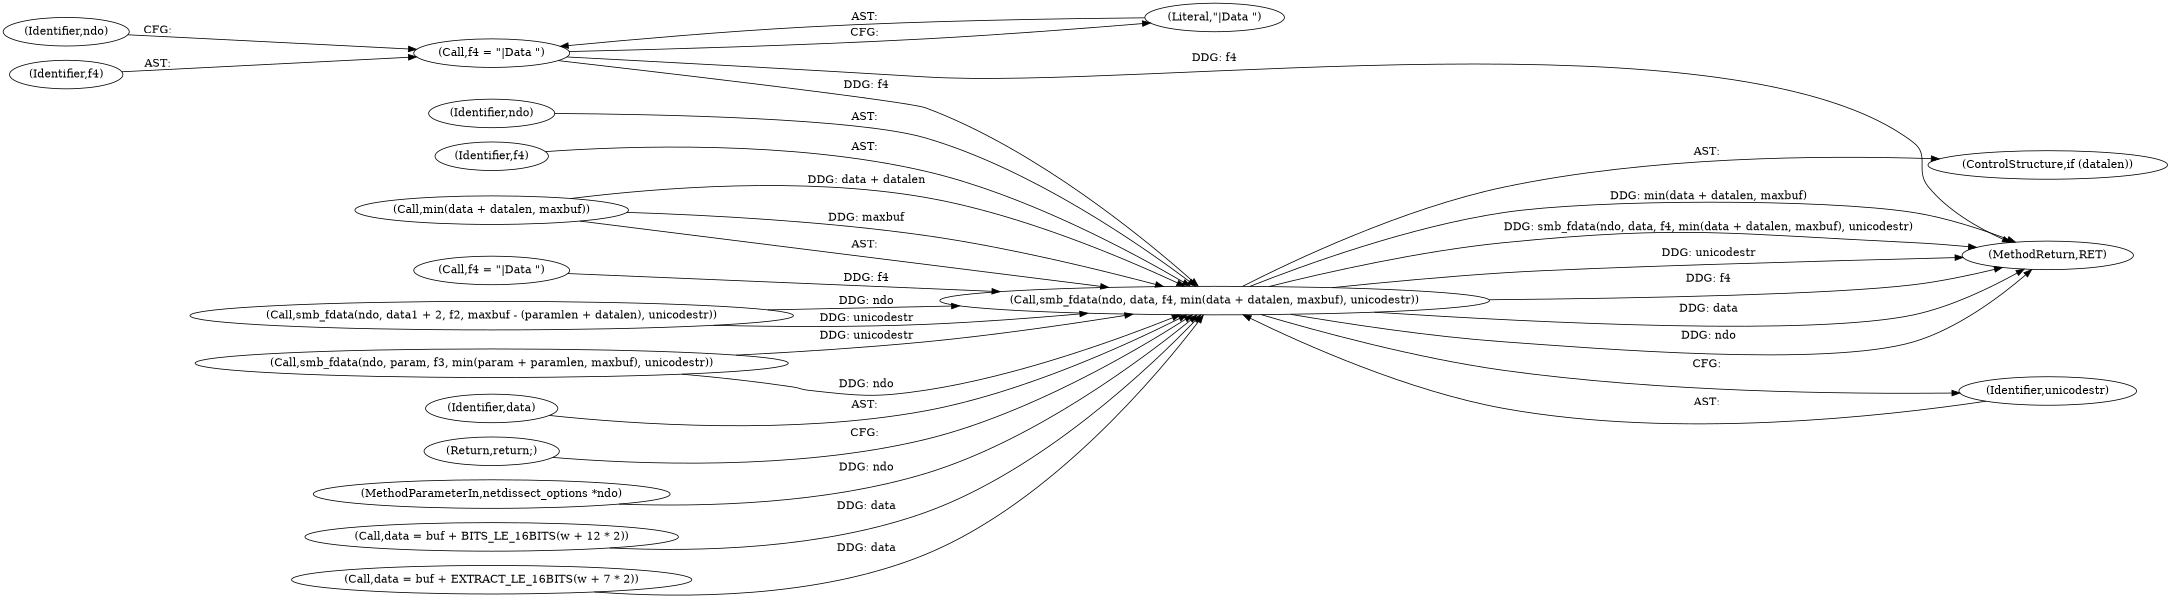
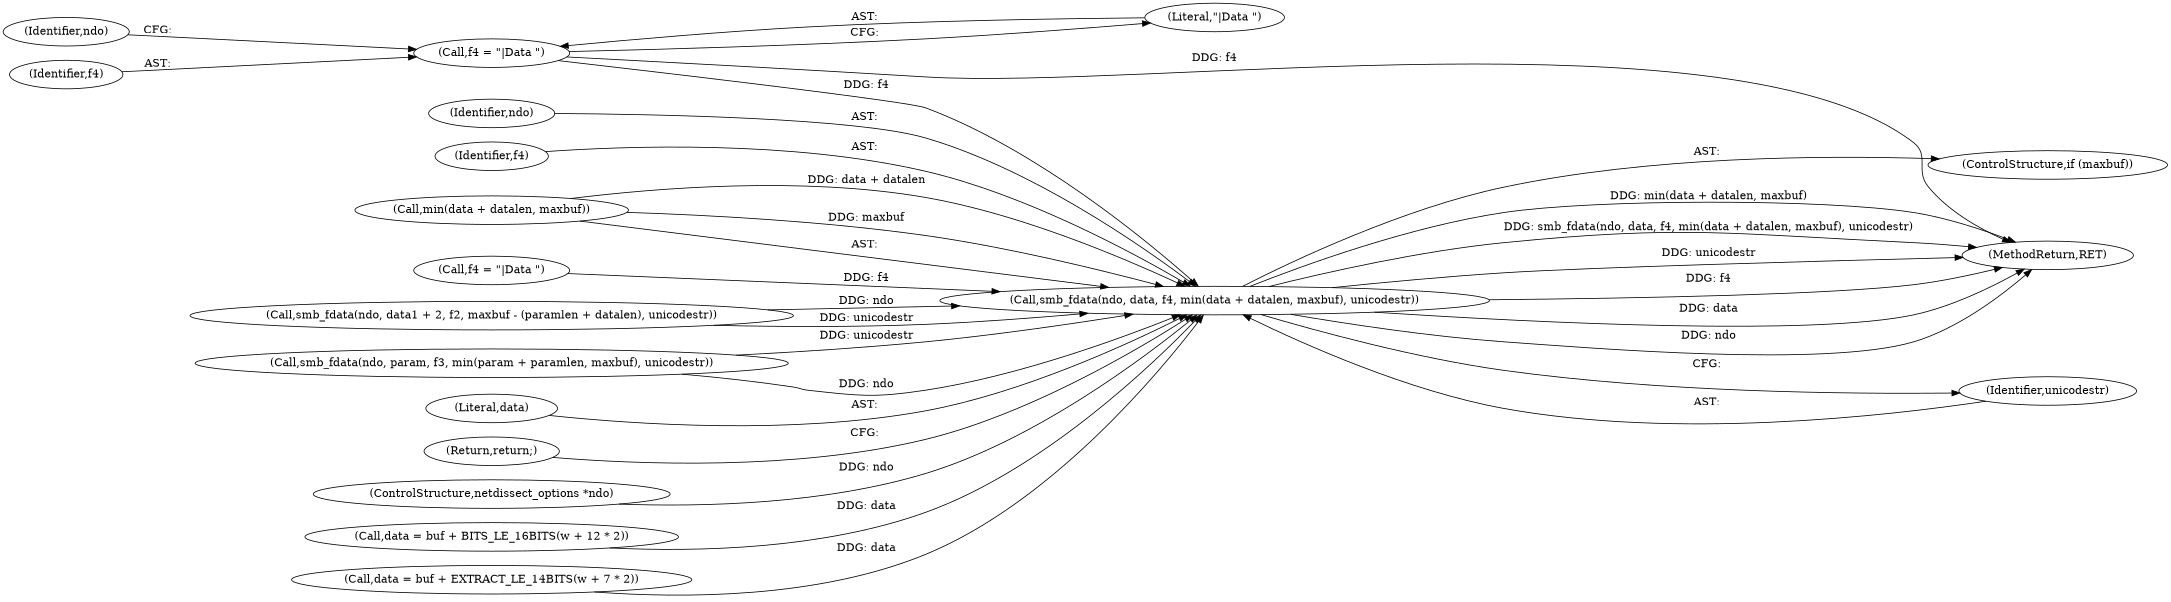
(2048, 165) -> (2048, 165)
(492, 408) -> (492, 408)
(492, 494) -> (492, 494)
(492, 580) -> (492, 580)
